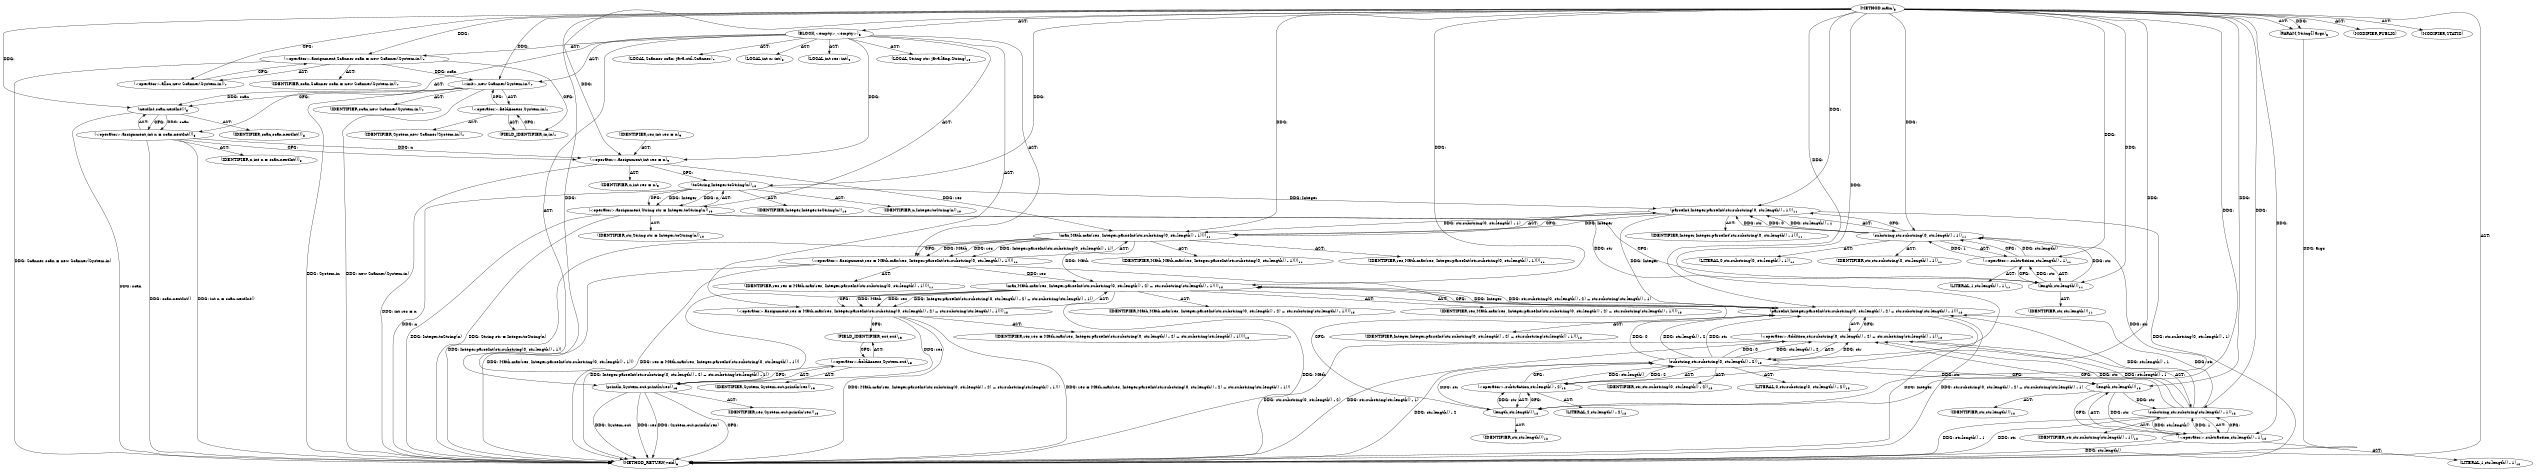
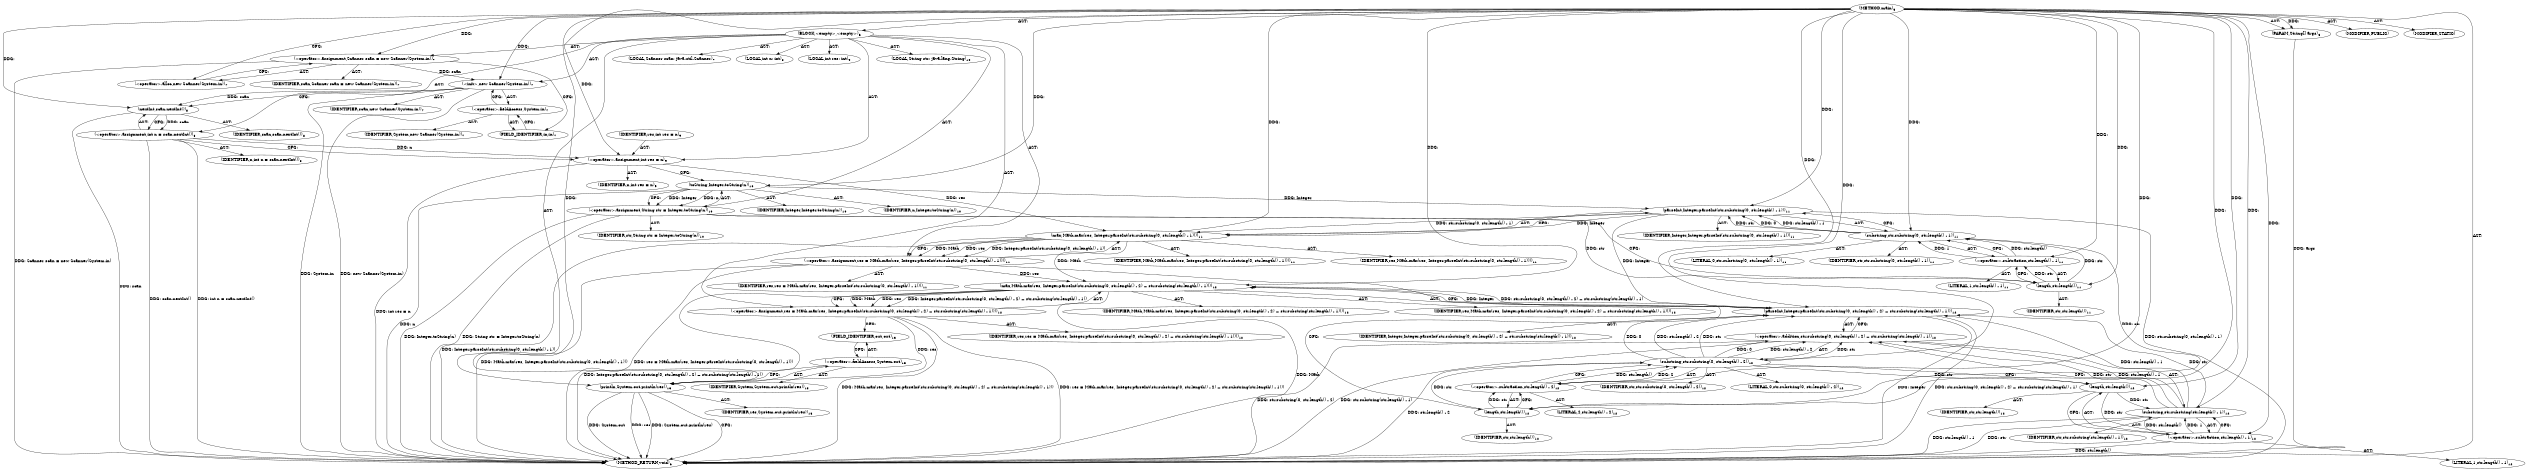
(875, 97) -> (874, 97)
